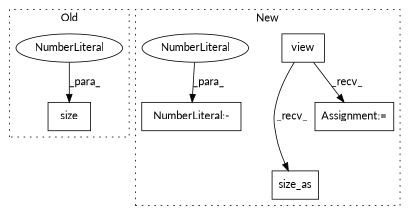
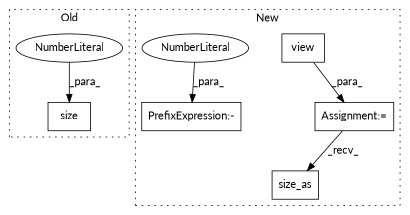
(347, 82) -> (347, 82)
(275, 112) -> (328, 148)
(191, 117) -> (191, 117)
